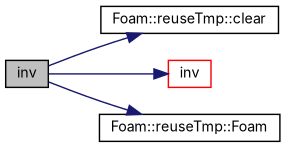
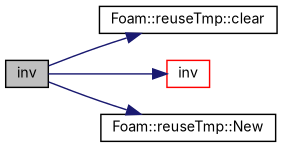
(190, 128) -> (188, 128)
